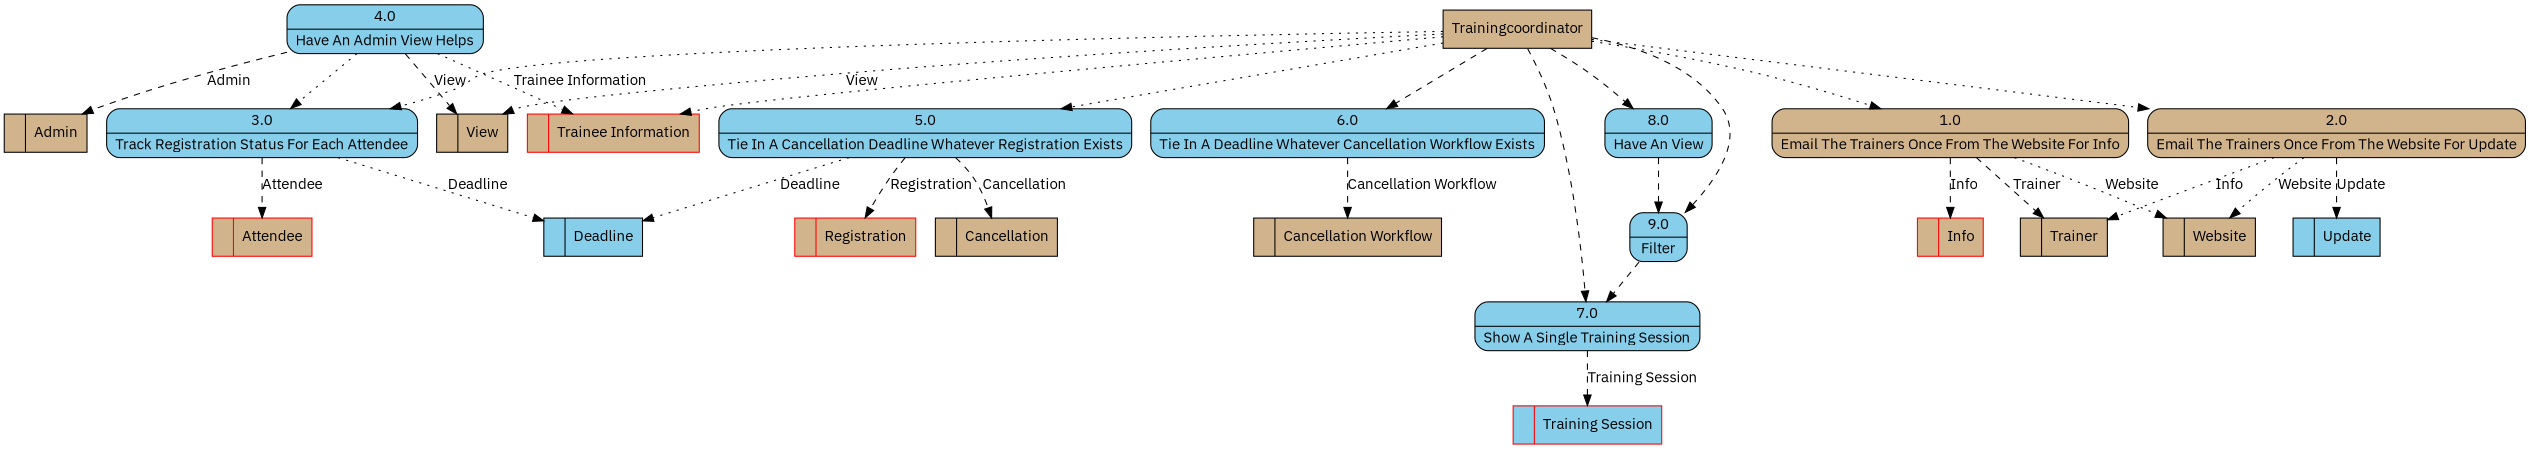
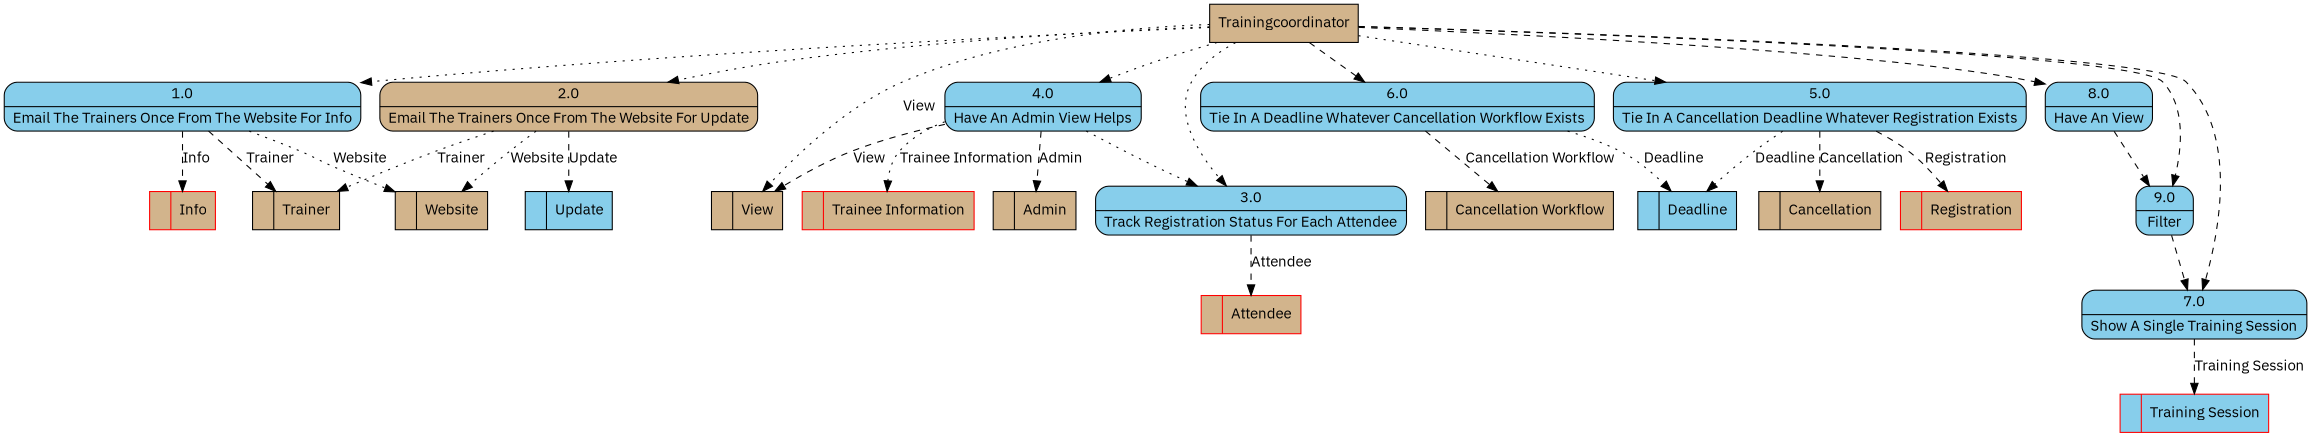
(1067, 71) -> (1163, 59)
(1950, 133) -> (183, 107)
(2229, 185) -> (462, 159)
(436, 188) -> (1619, 151)
